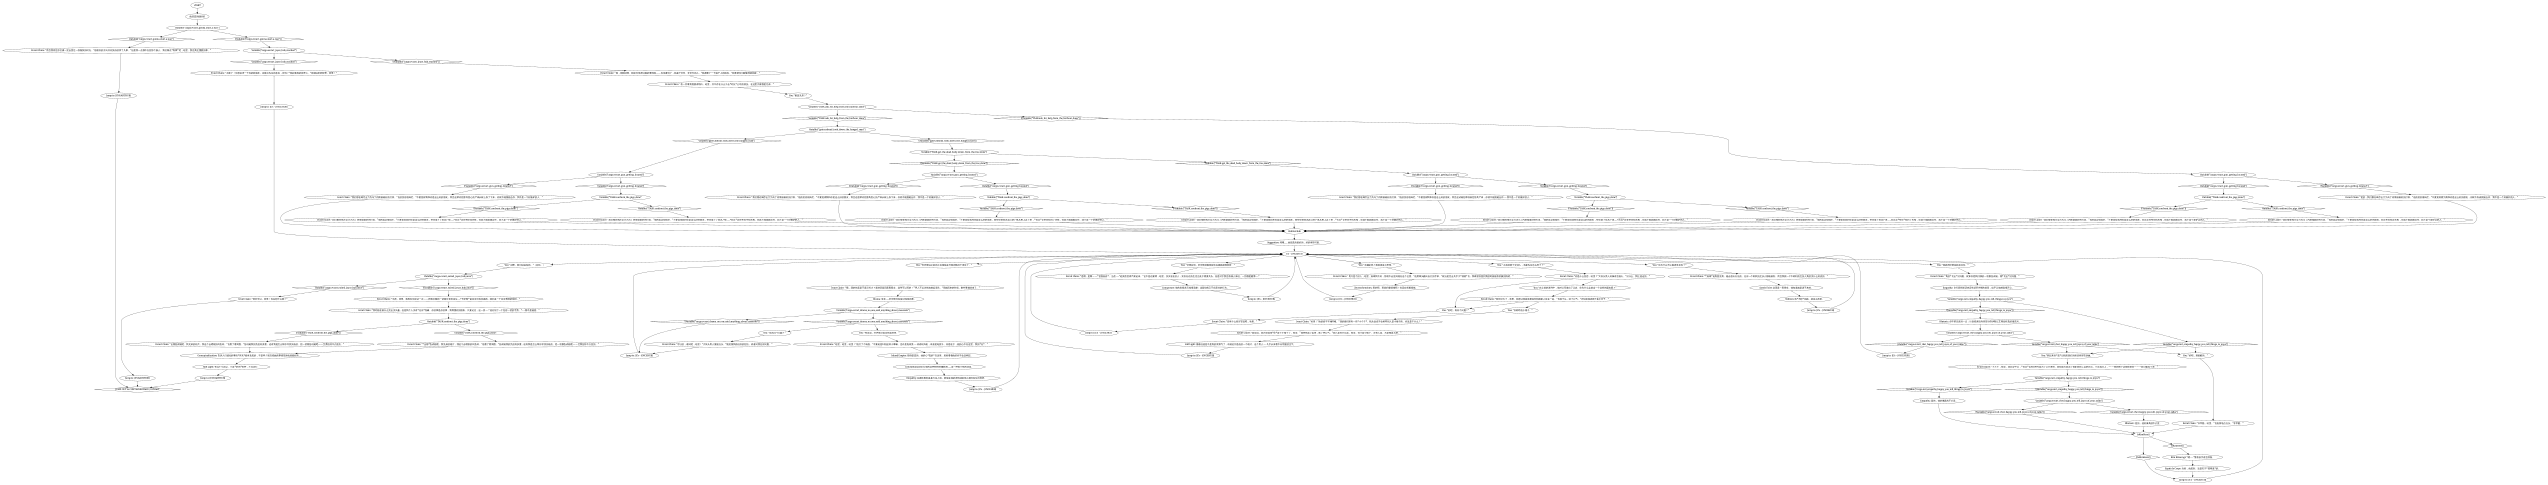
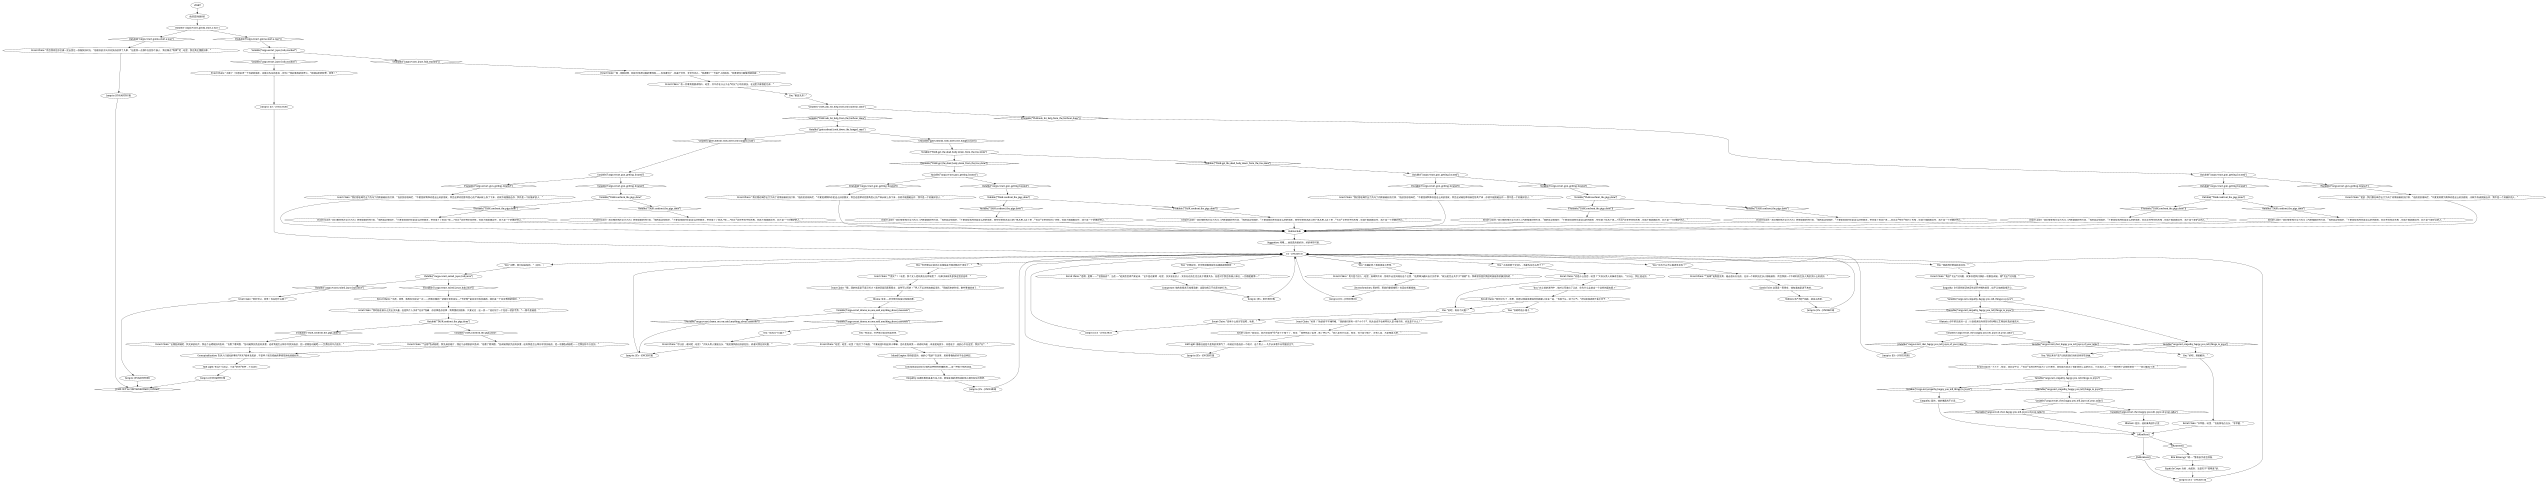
none -> (922, 277)
